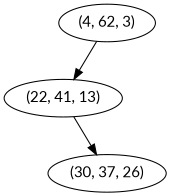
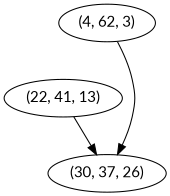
(88, 56) -> (134, 93)
